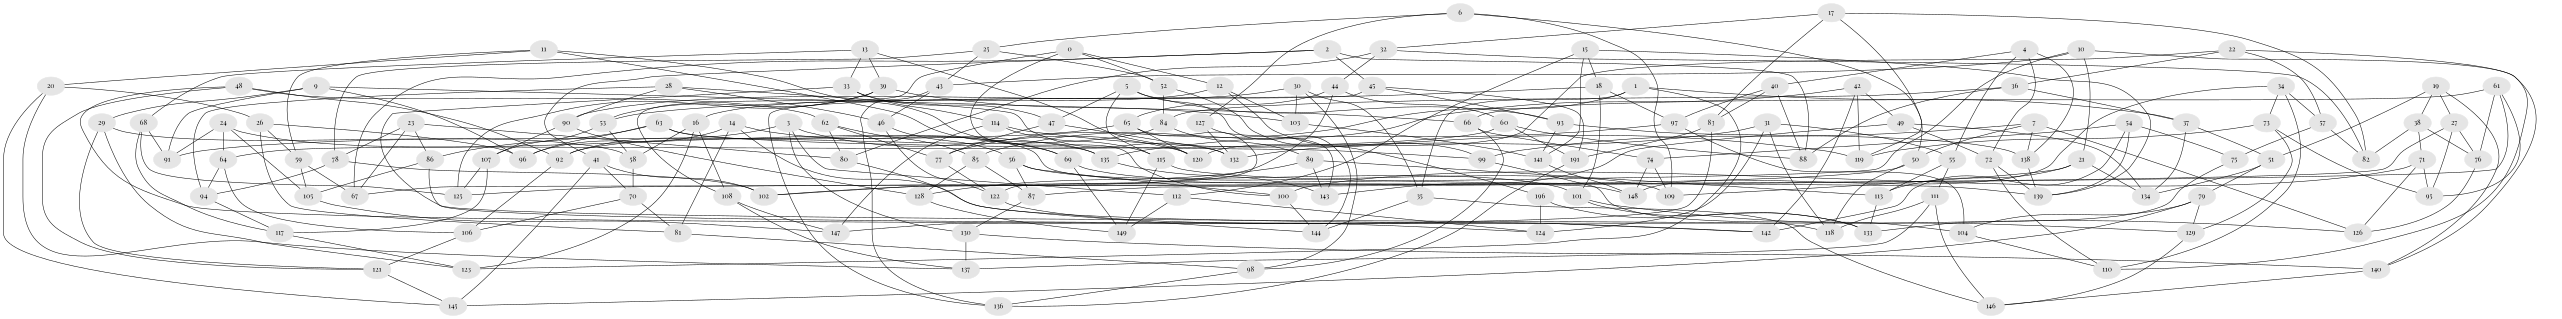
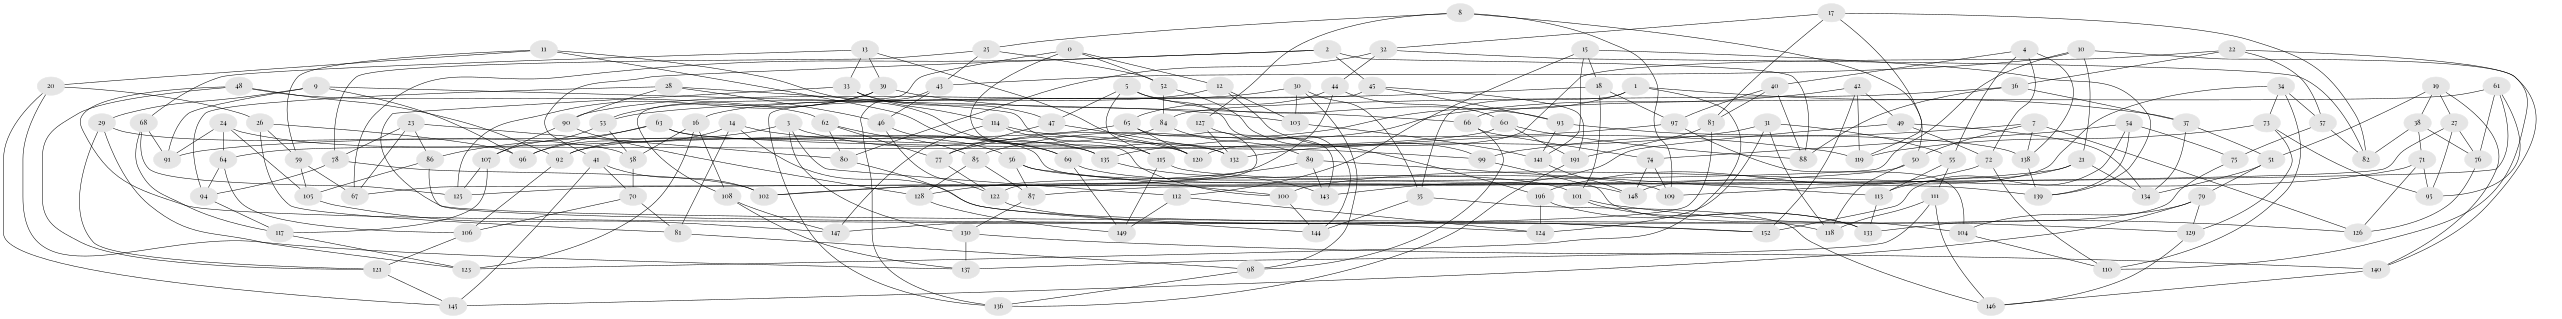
(1460, 13) -> (1460, 13)
(2014, 178) -> (1765, 178)
(1766, 233) -> (1766, 233)
